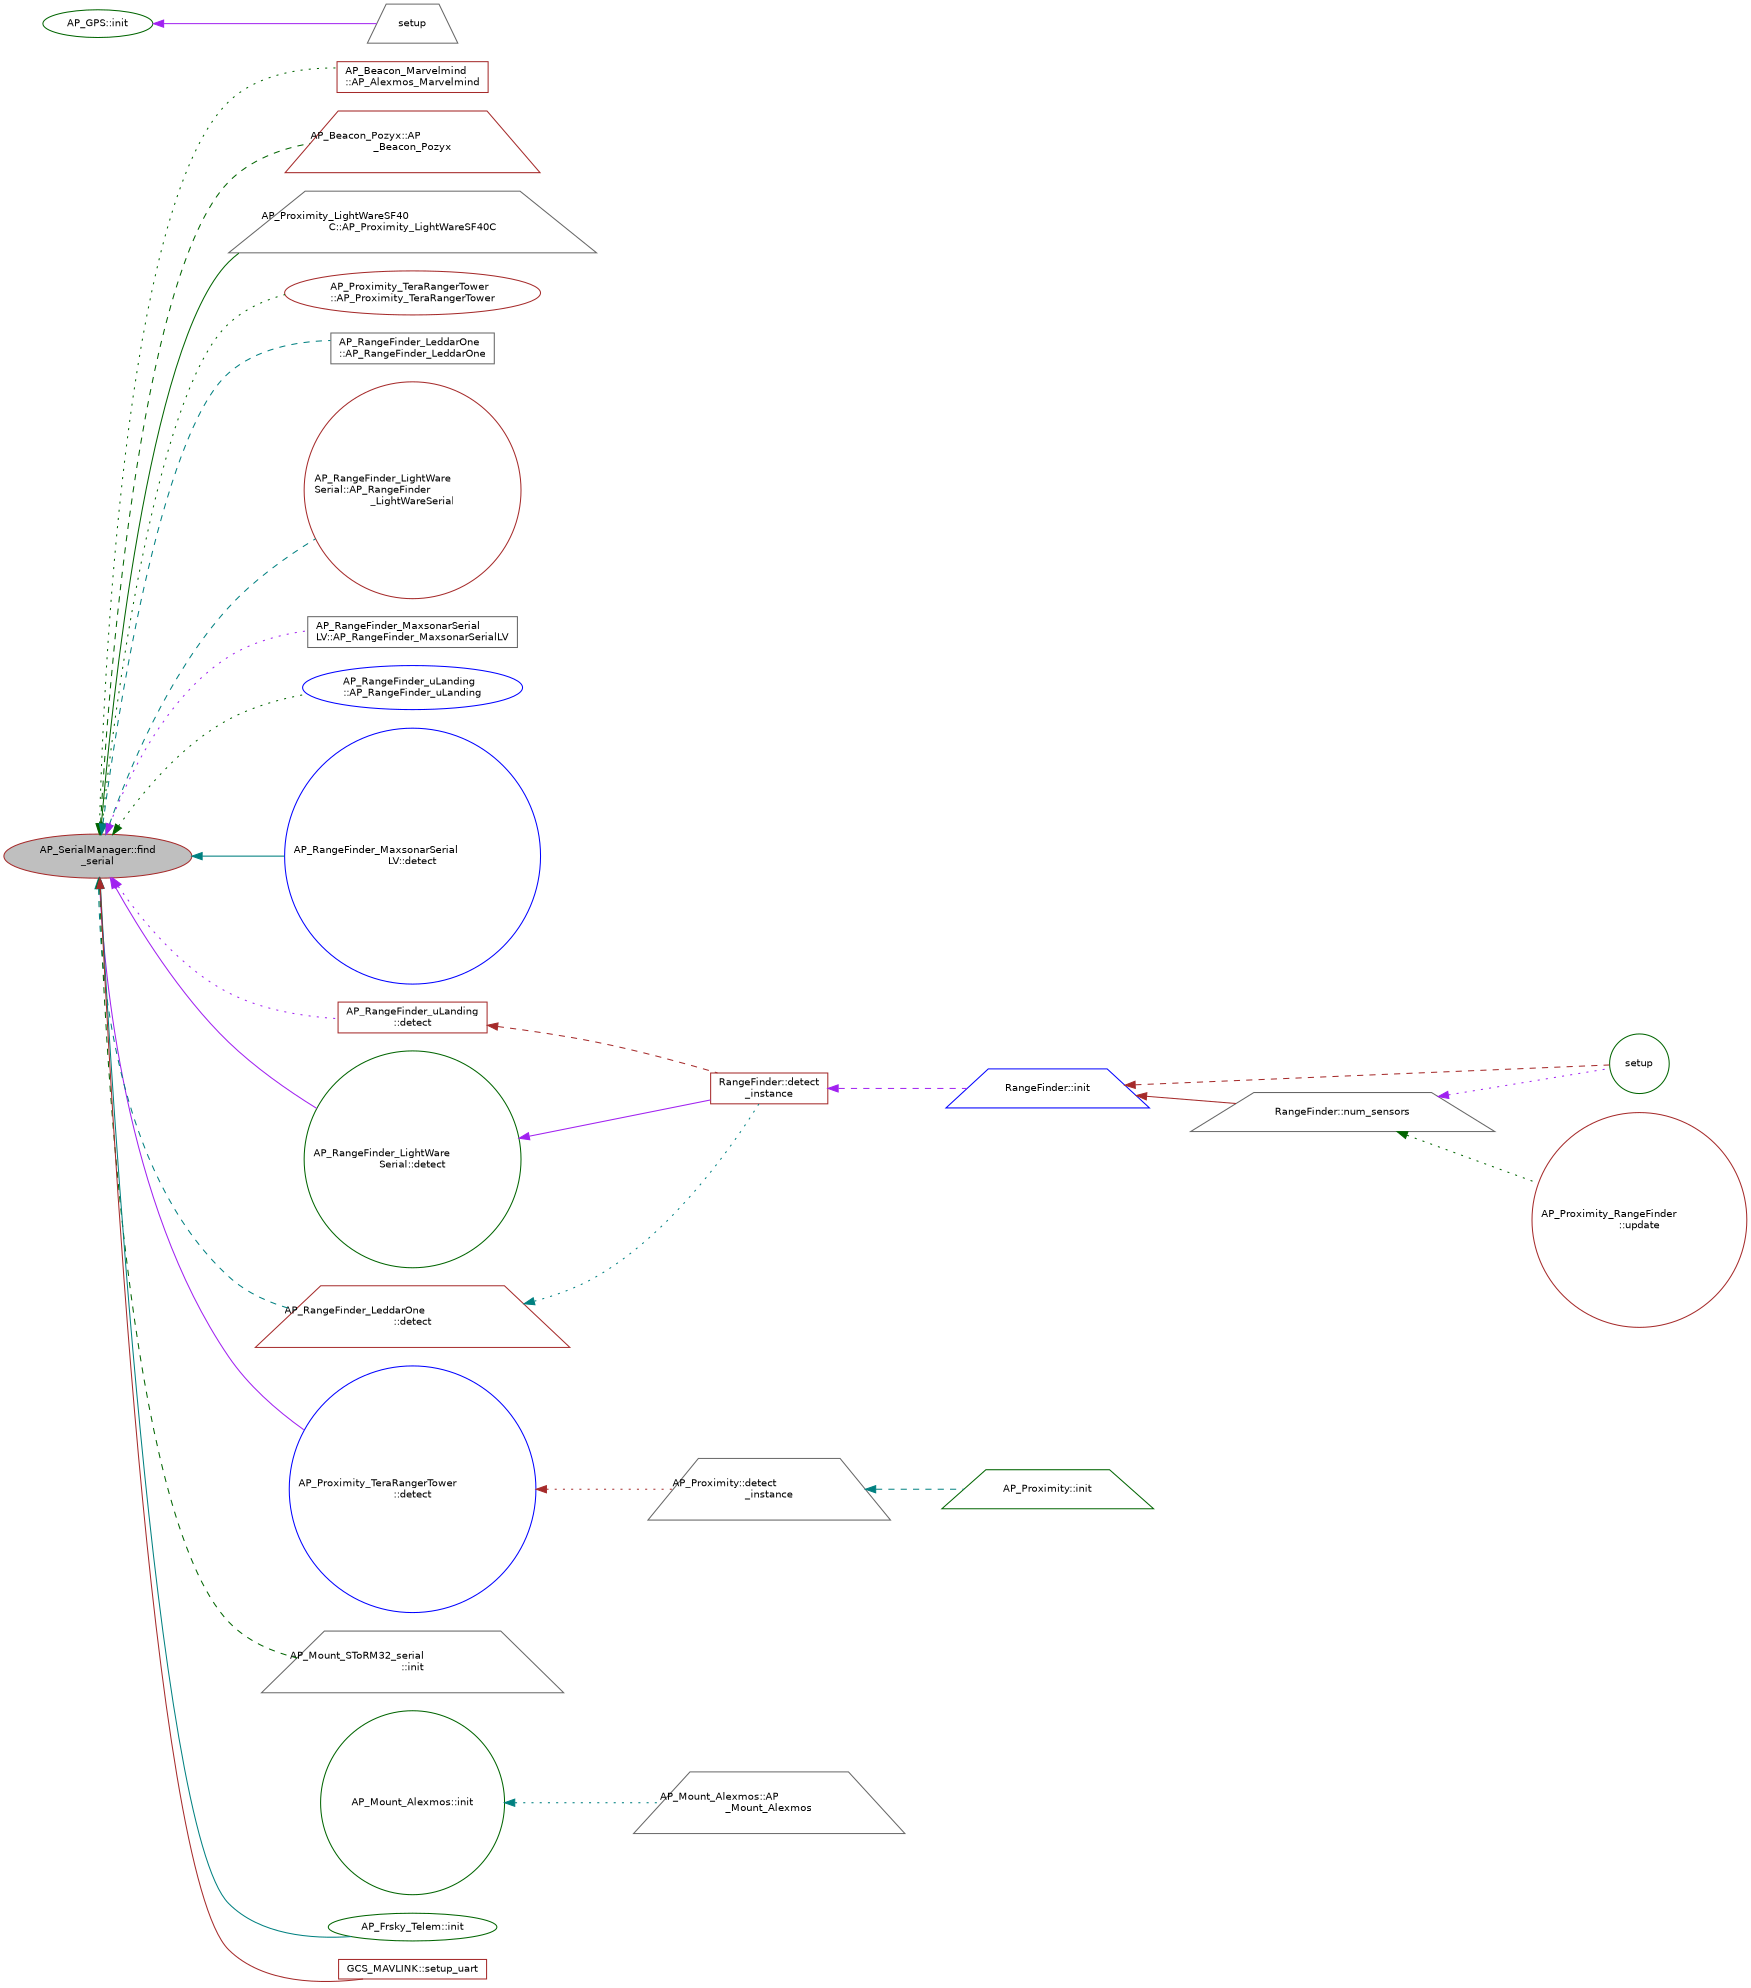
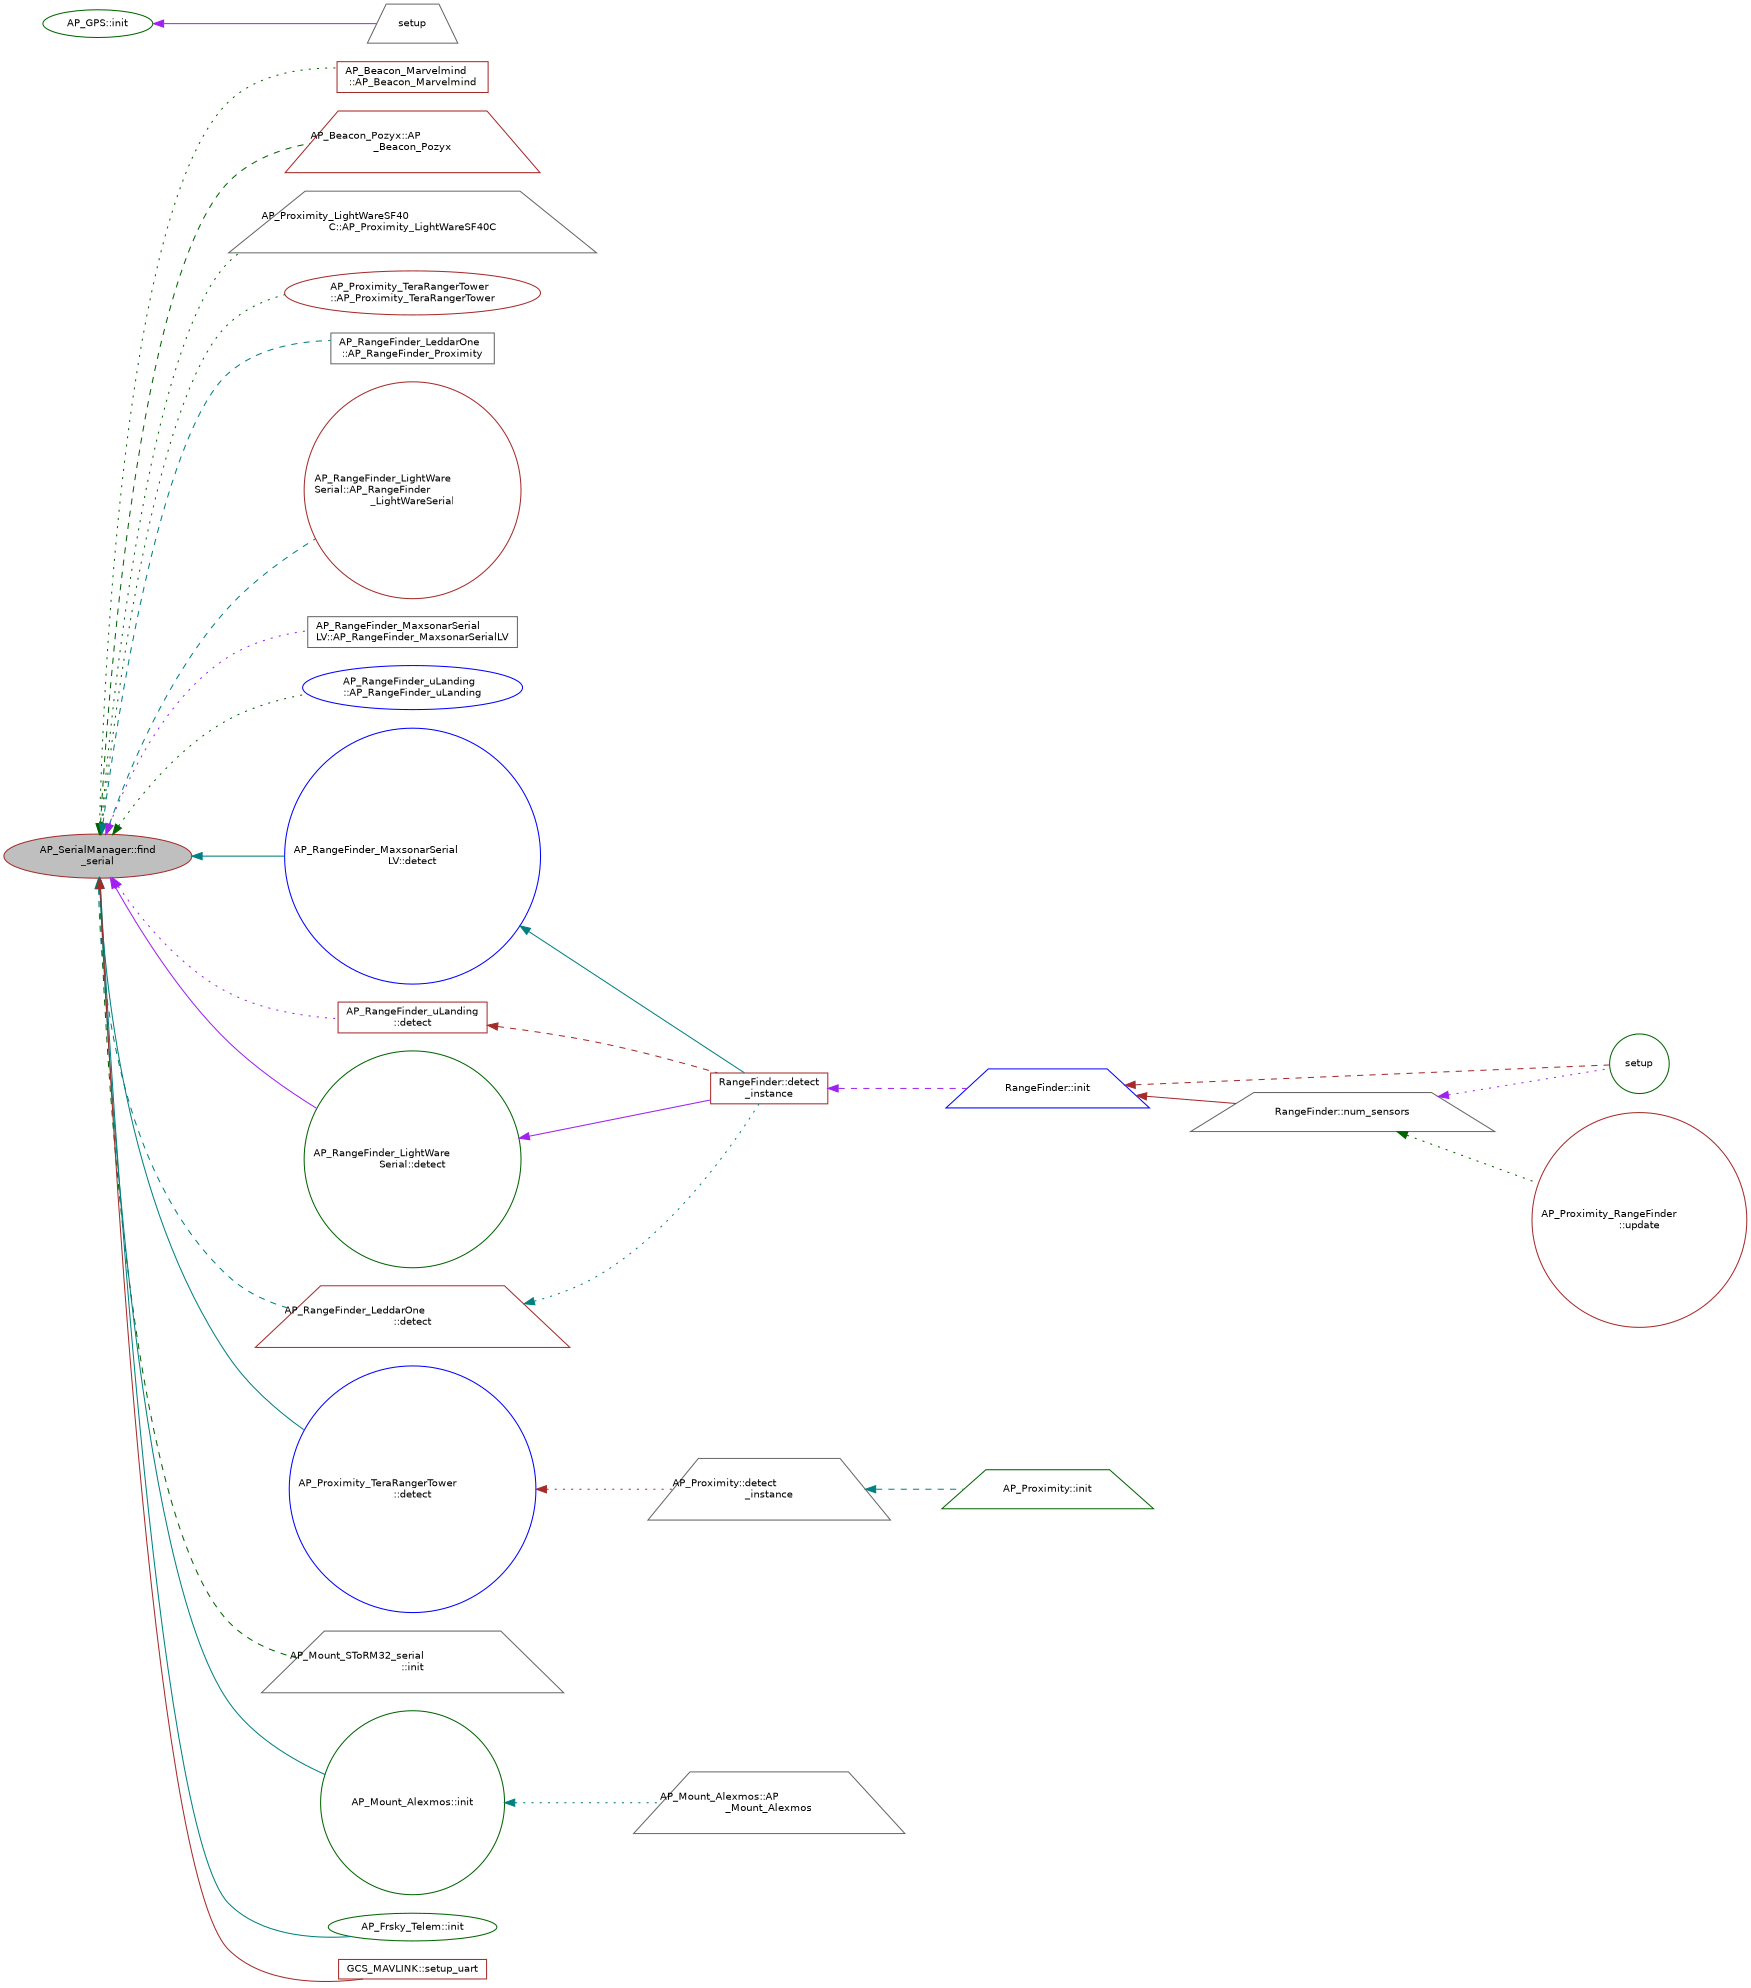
(413, 77) -> (413, 77)
(413, 348) -> (413, 348)
(139, 529) -> (139, 529)
none -> (637, 1002)
(149, 1182) -> (149, 1182)
none -> (159, 1479)
